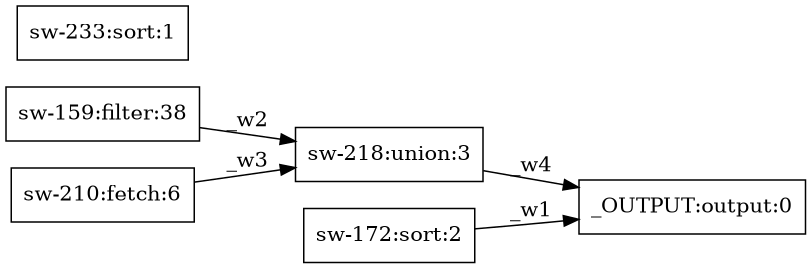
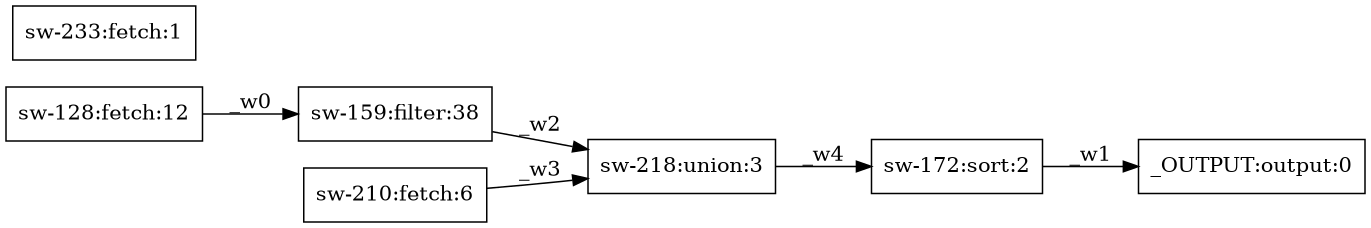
(103, 33) -> (104, 33)
none -> (104, 114)
(523, 178) -> (816, 166)
